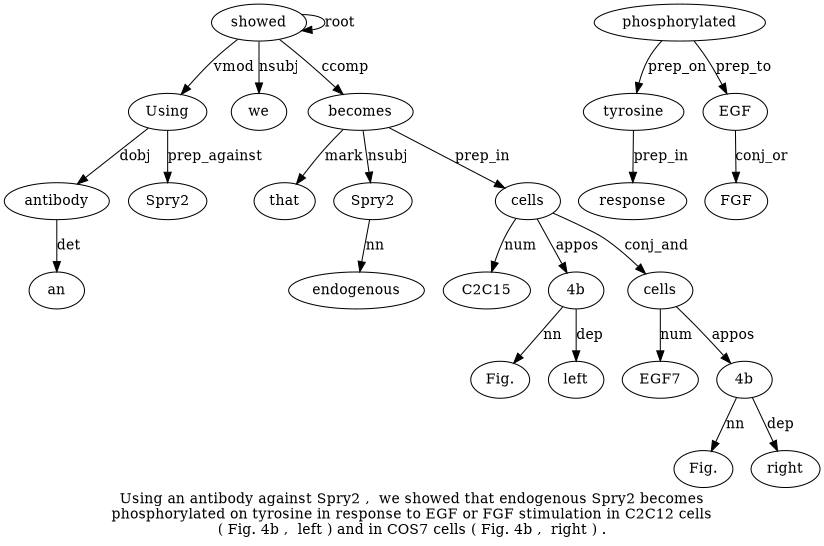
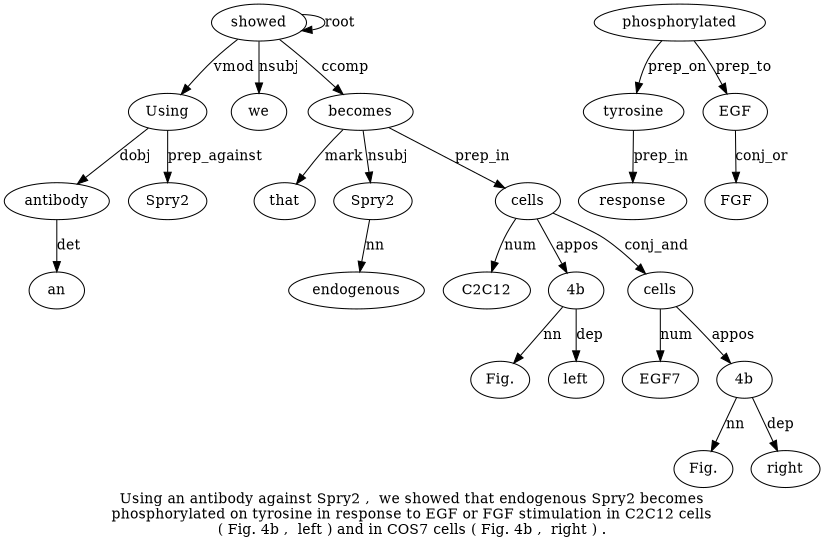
(487, 290) -> (487, 290)
